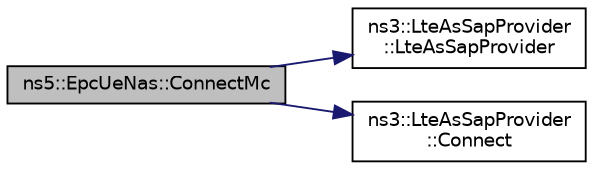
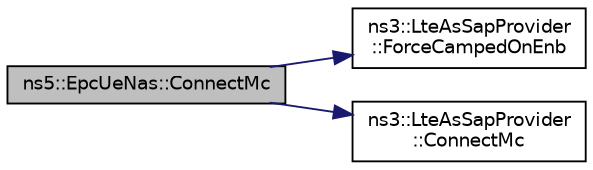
(469, 38) -> (469, 38)
(469, 132) -> (469, 132)
